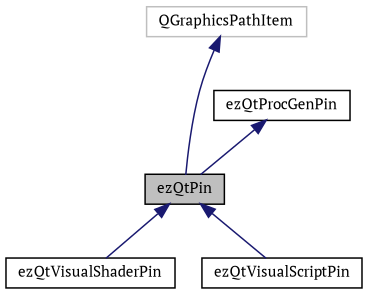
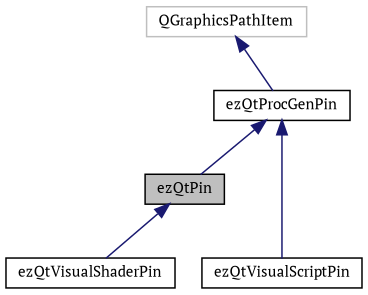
(195, 111) -> (259, 70)
(239, 236) -> (282, 197)
